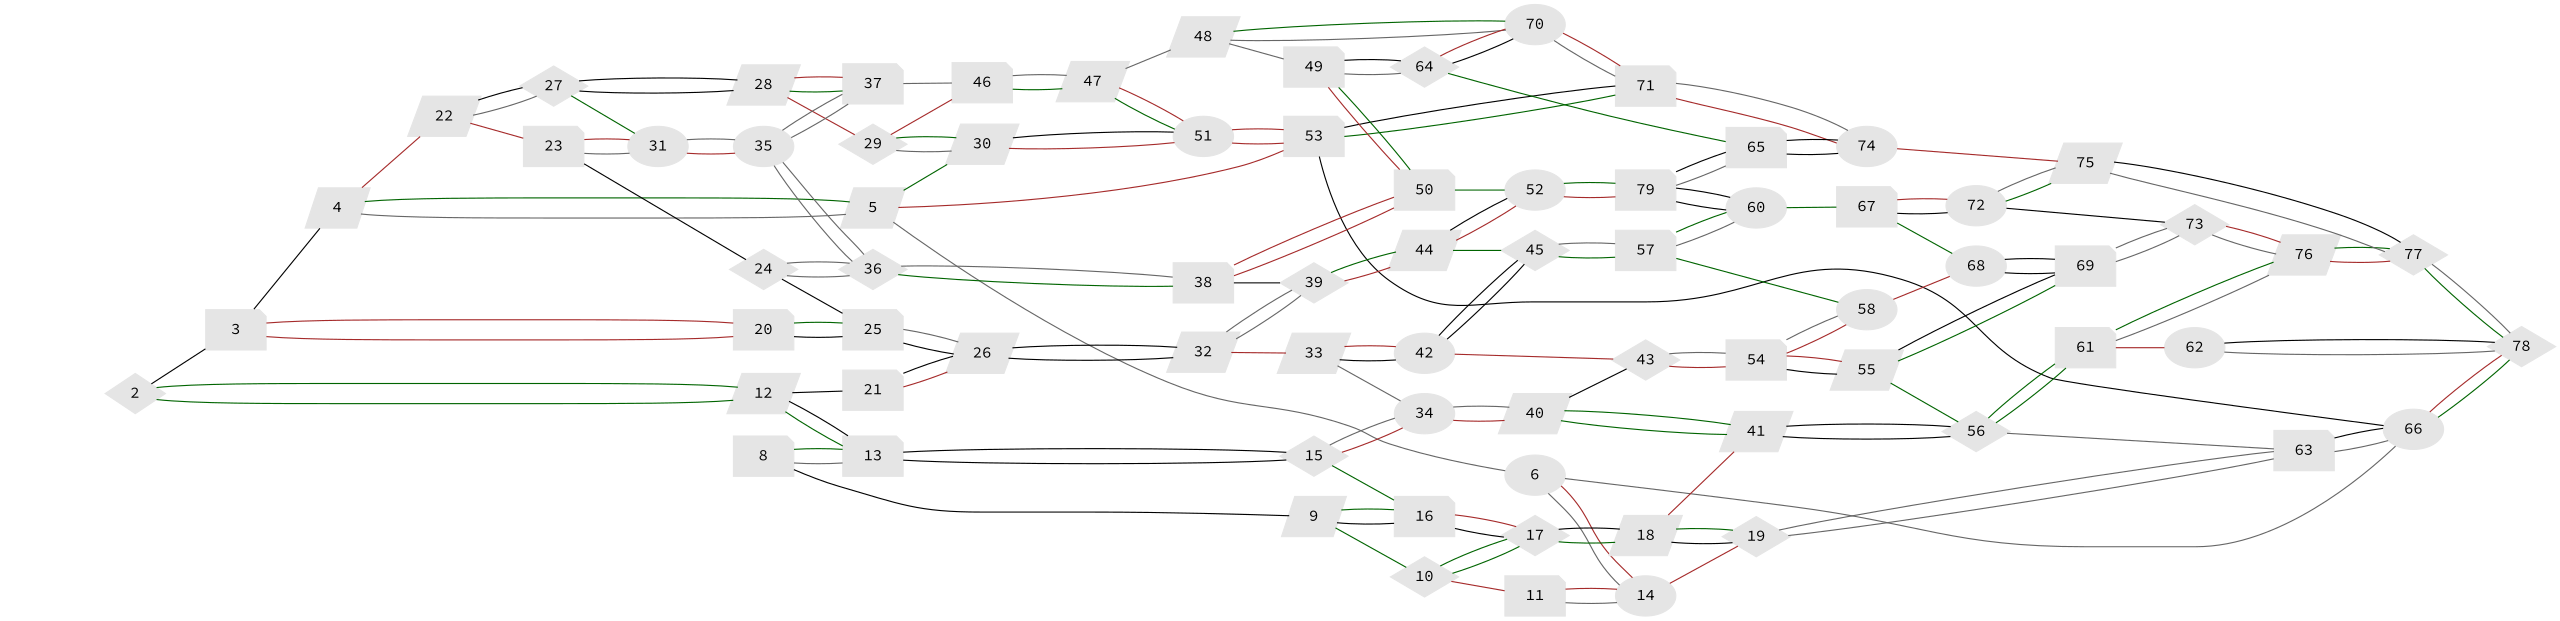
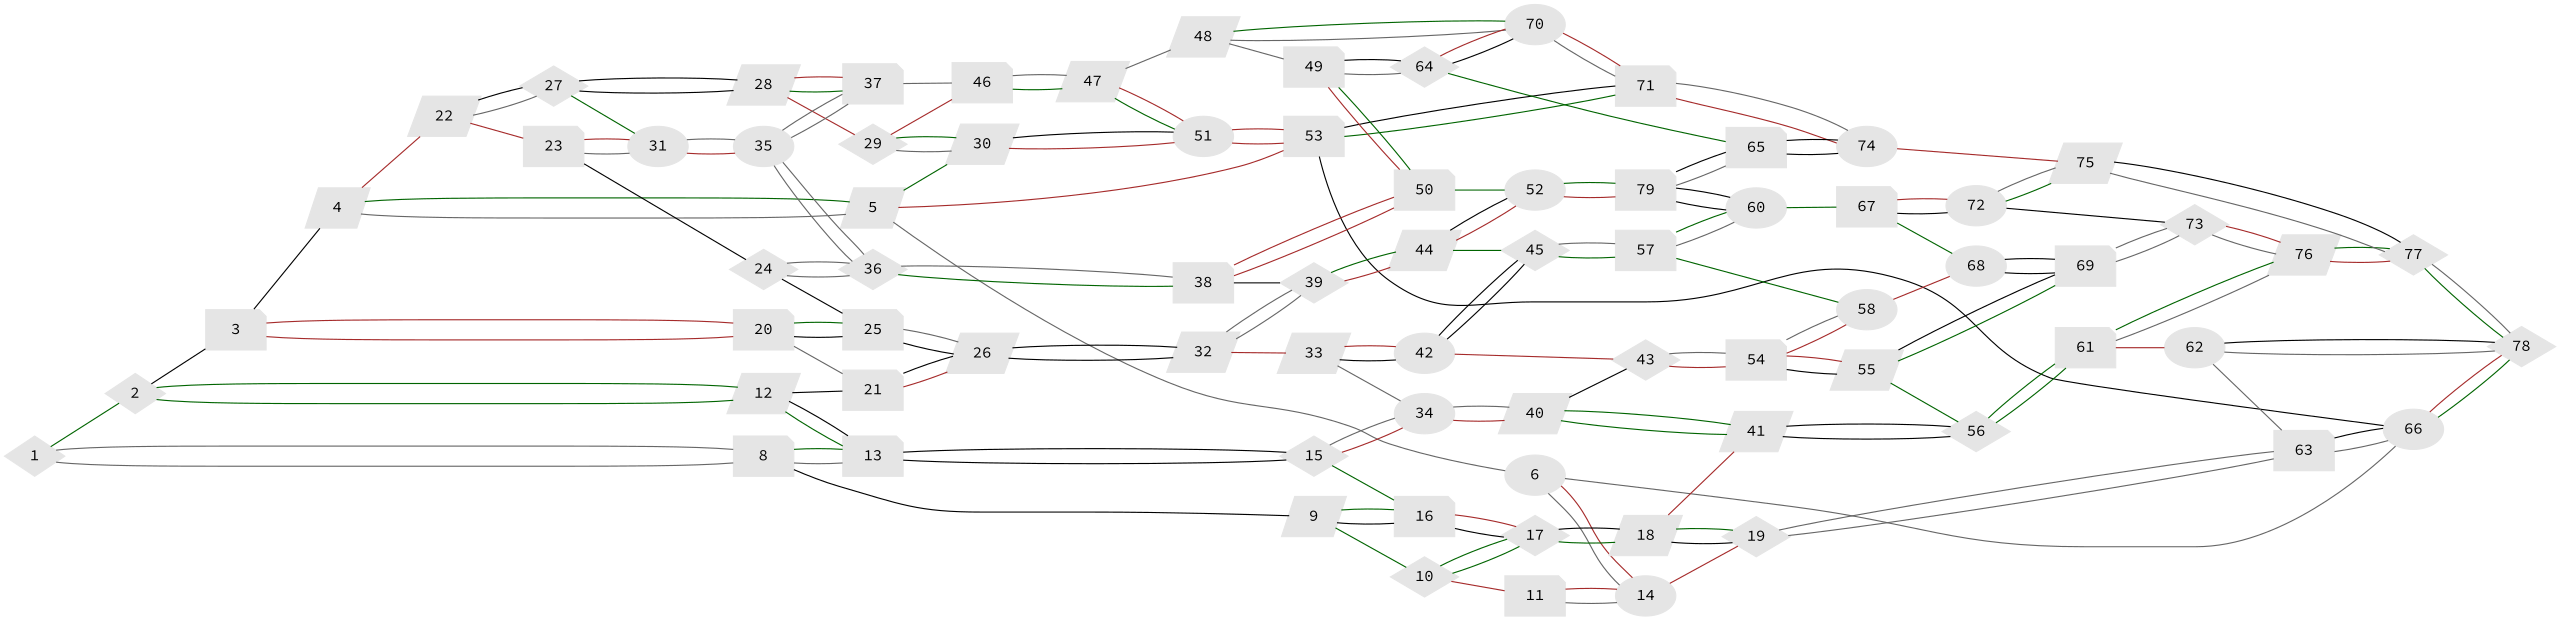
none -> (818, 360)
(2140, 441) -> (2247, 397)
none -> (35, 456)
